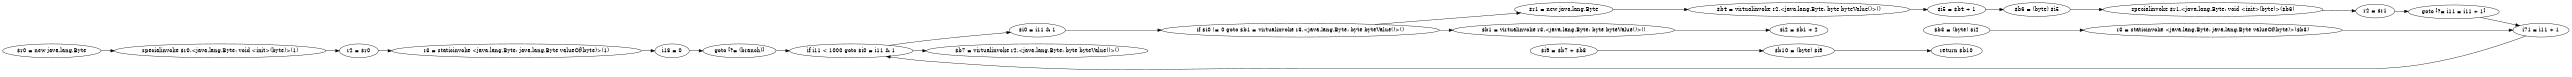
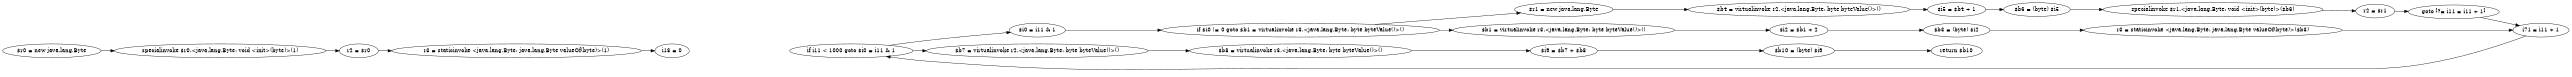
none -> (1874, 30)
(739, 51) -> none
none -> (1301, 51)
